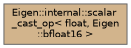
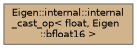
(65, 24) -> (68, 24)
